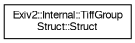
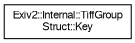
(68, 22) -> (68, 22)
